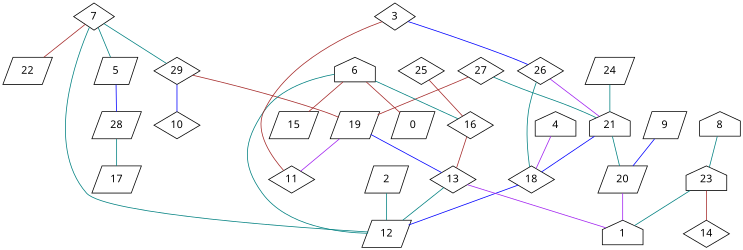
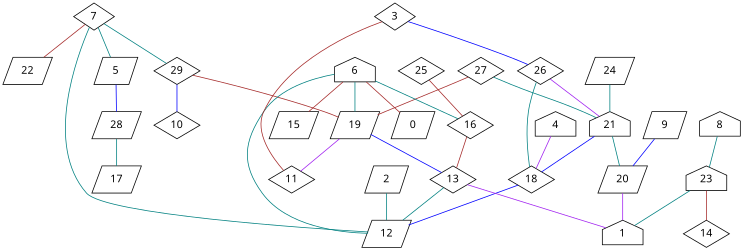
none -> (355, 97)
